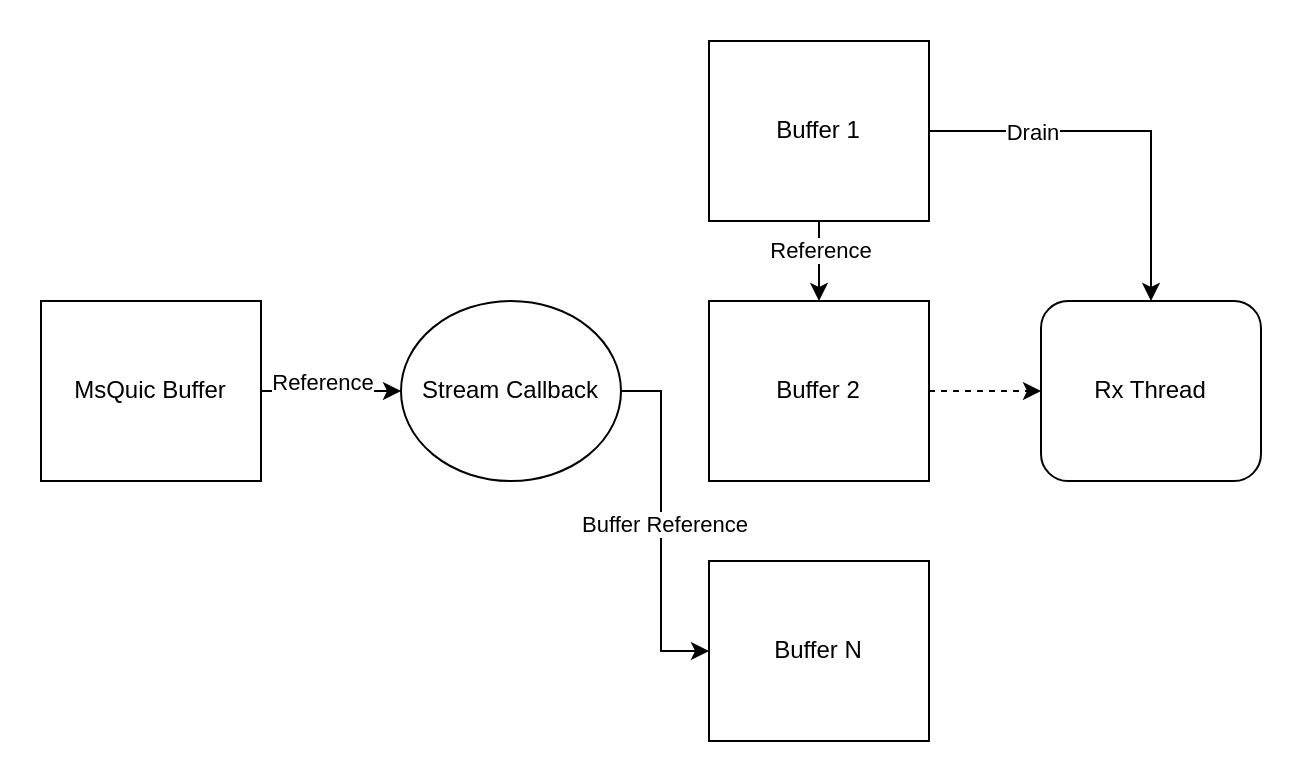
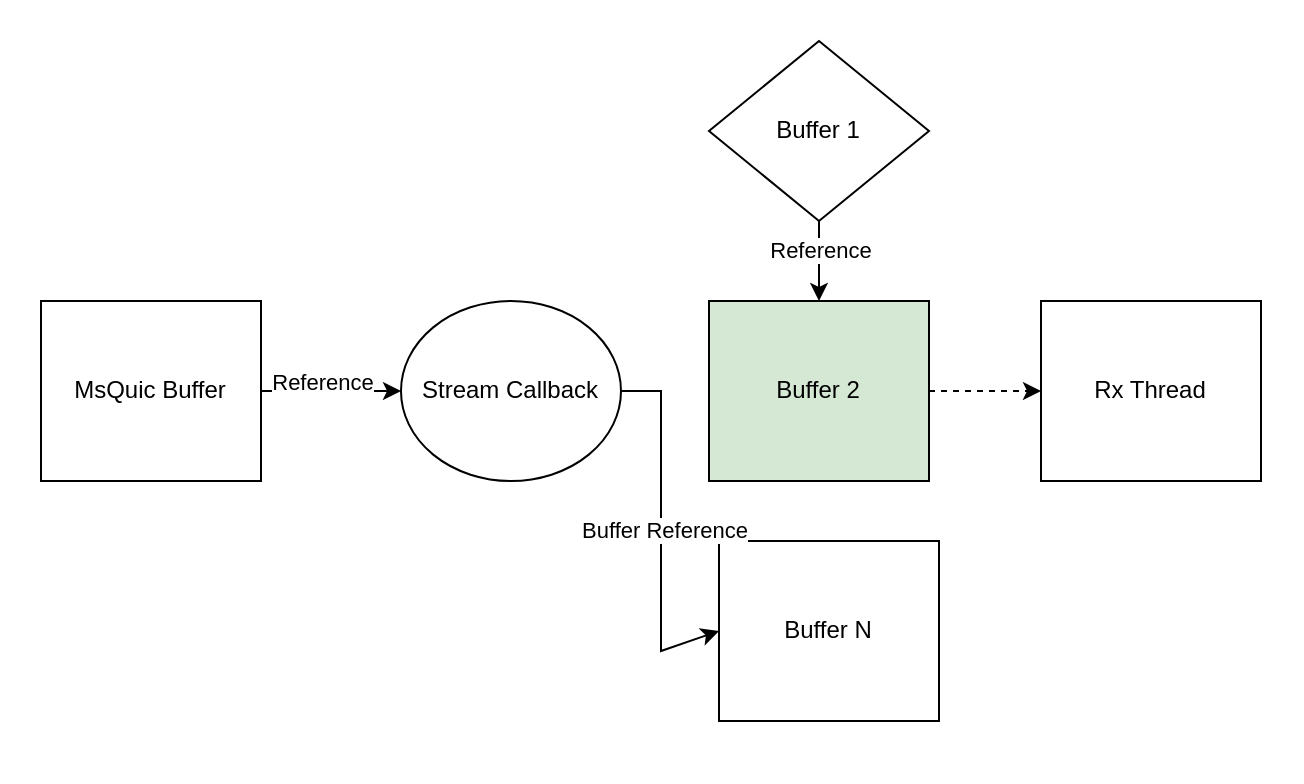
(819, 131) -> (819, 131)
(1118, 131) -> none
(819, 391) -> (819, 391)
(1151, 391) -> (1151, 391)
(819, 651) -> (829, 631)
